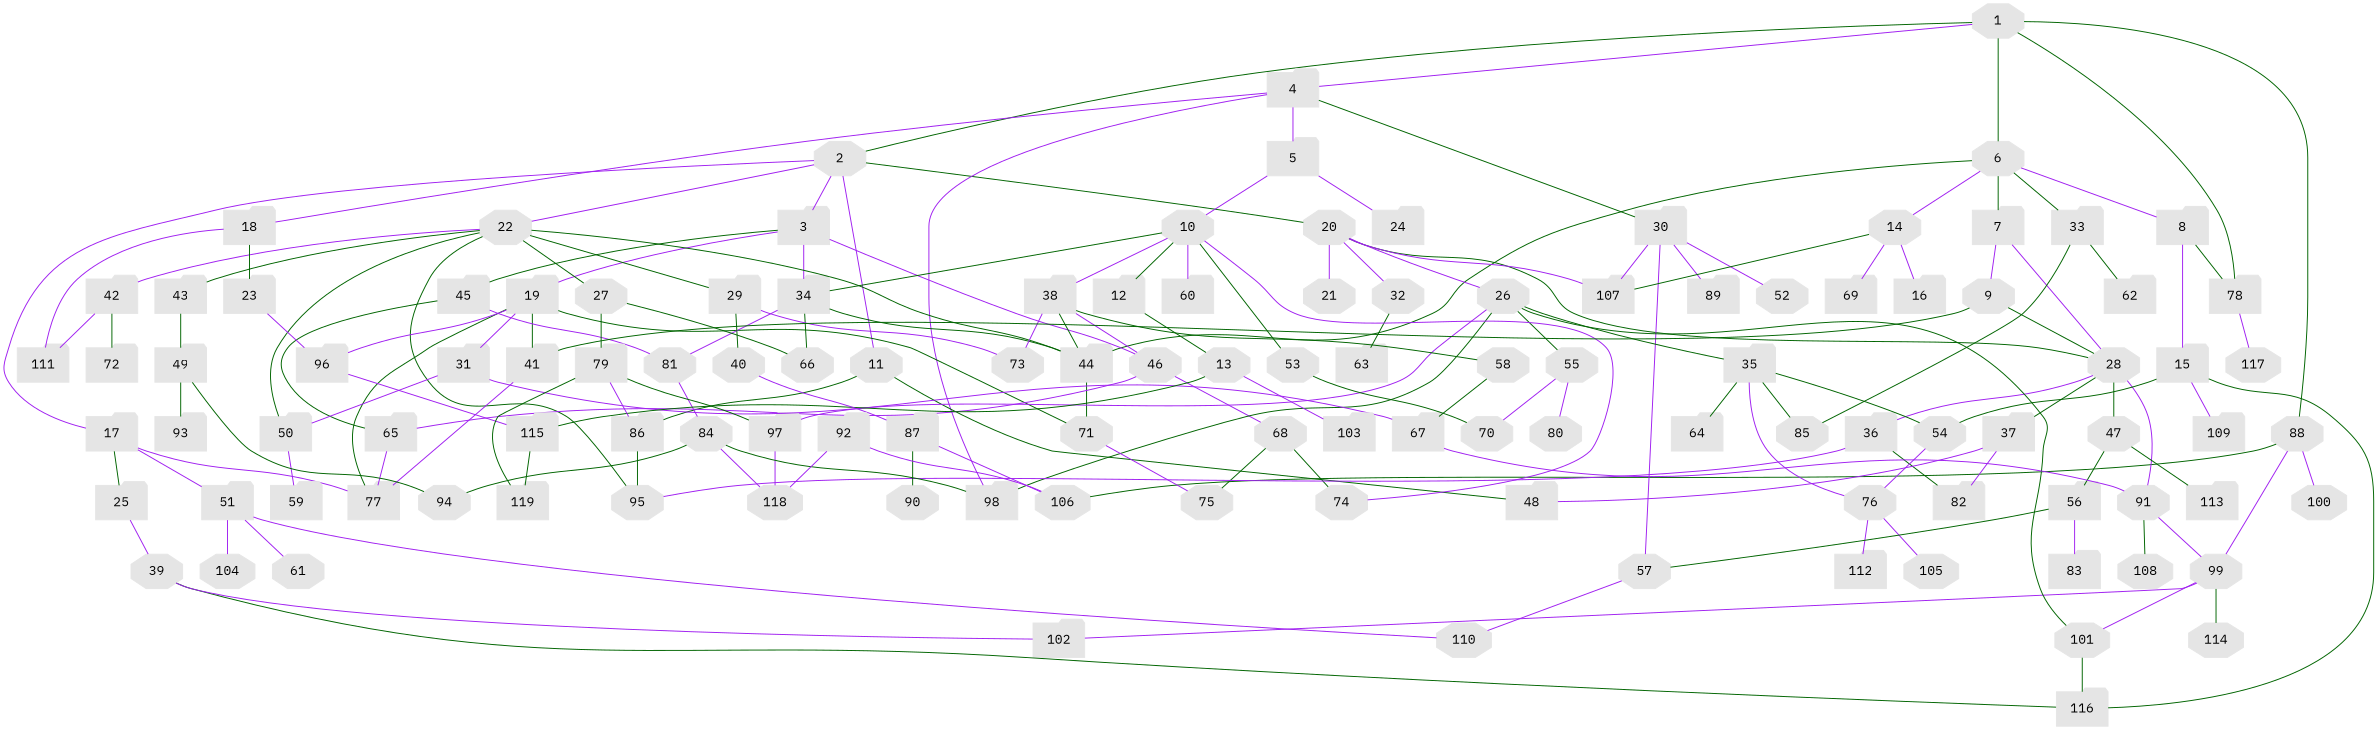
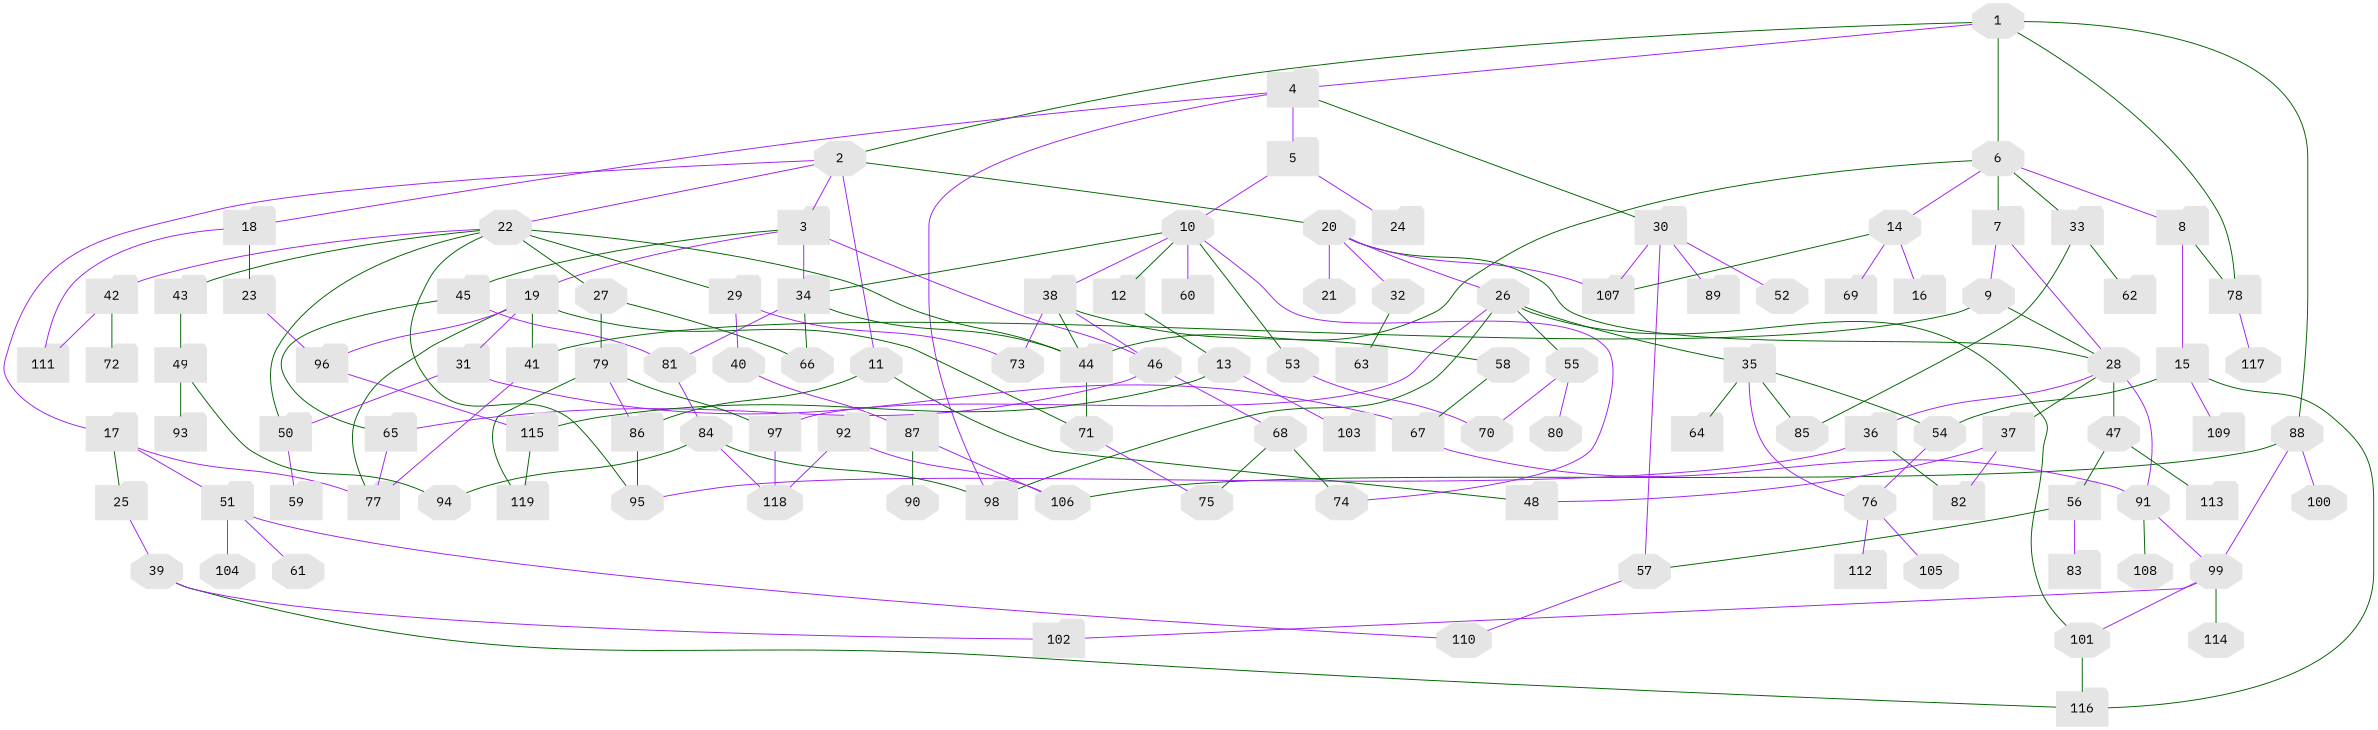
(737, 331) -> (737, 331)
(1378, 397) -> (1378, 397)
